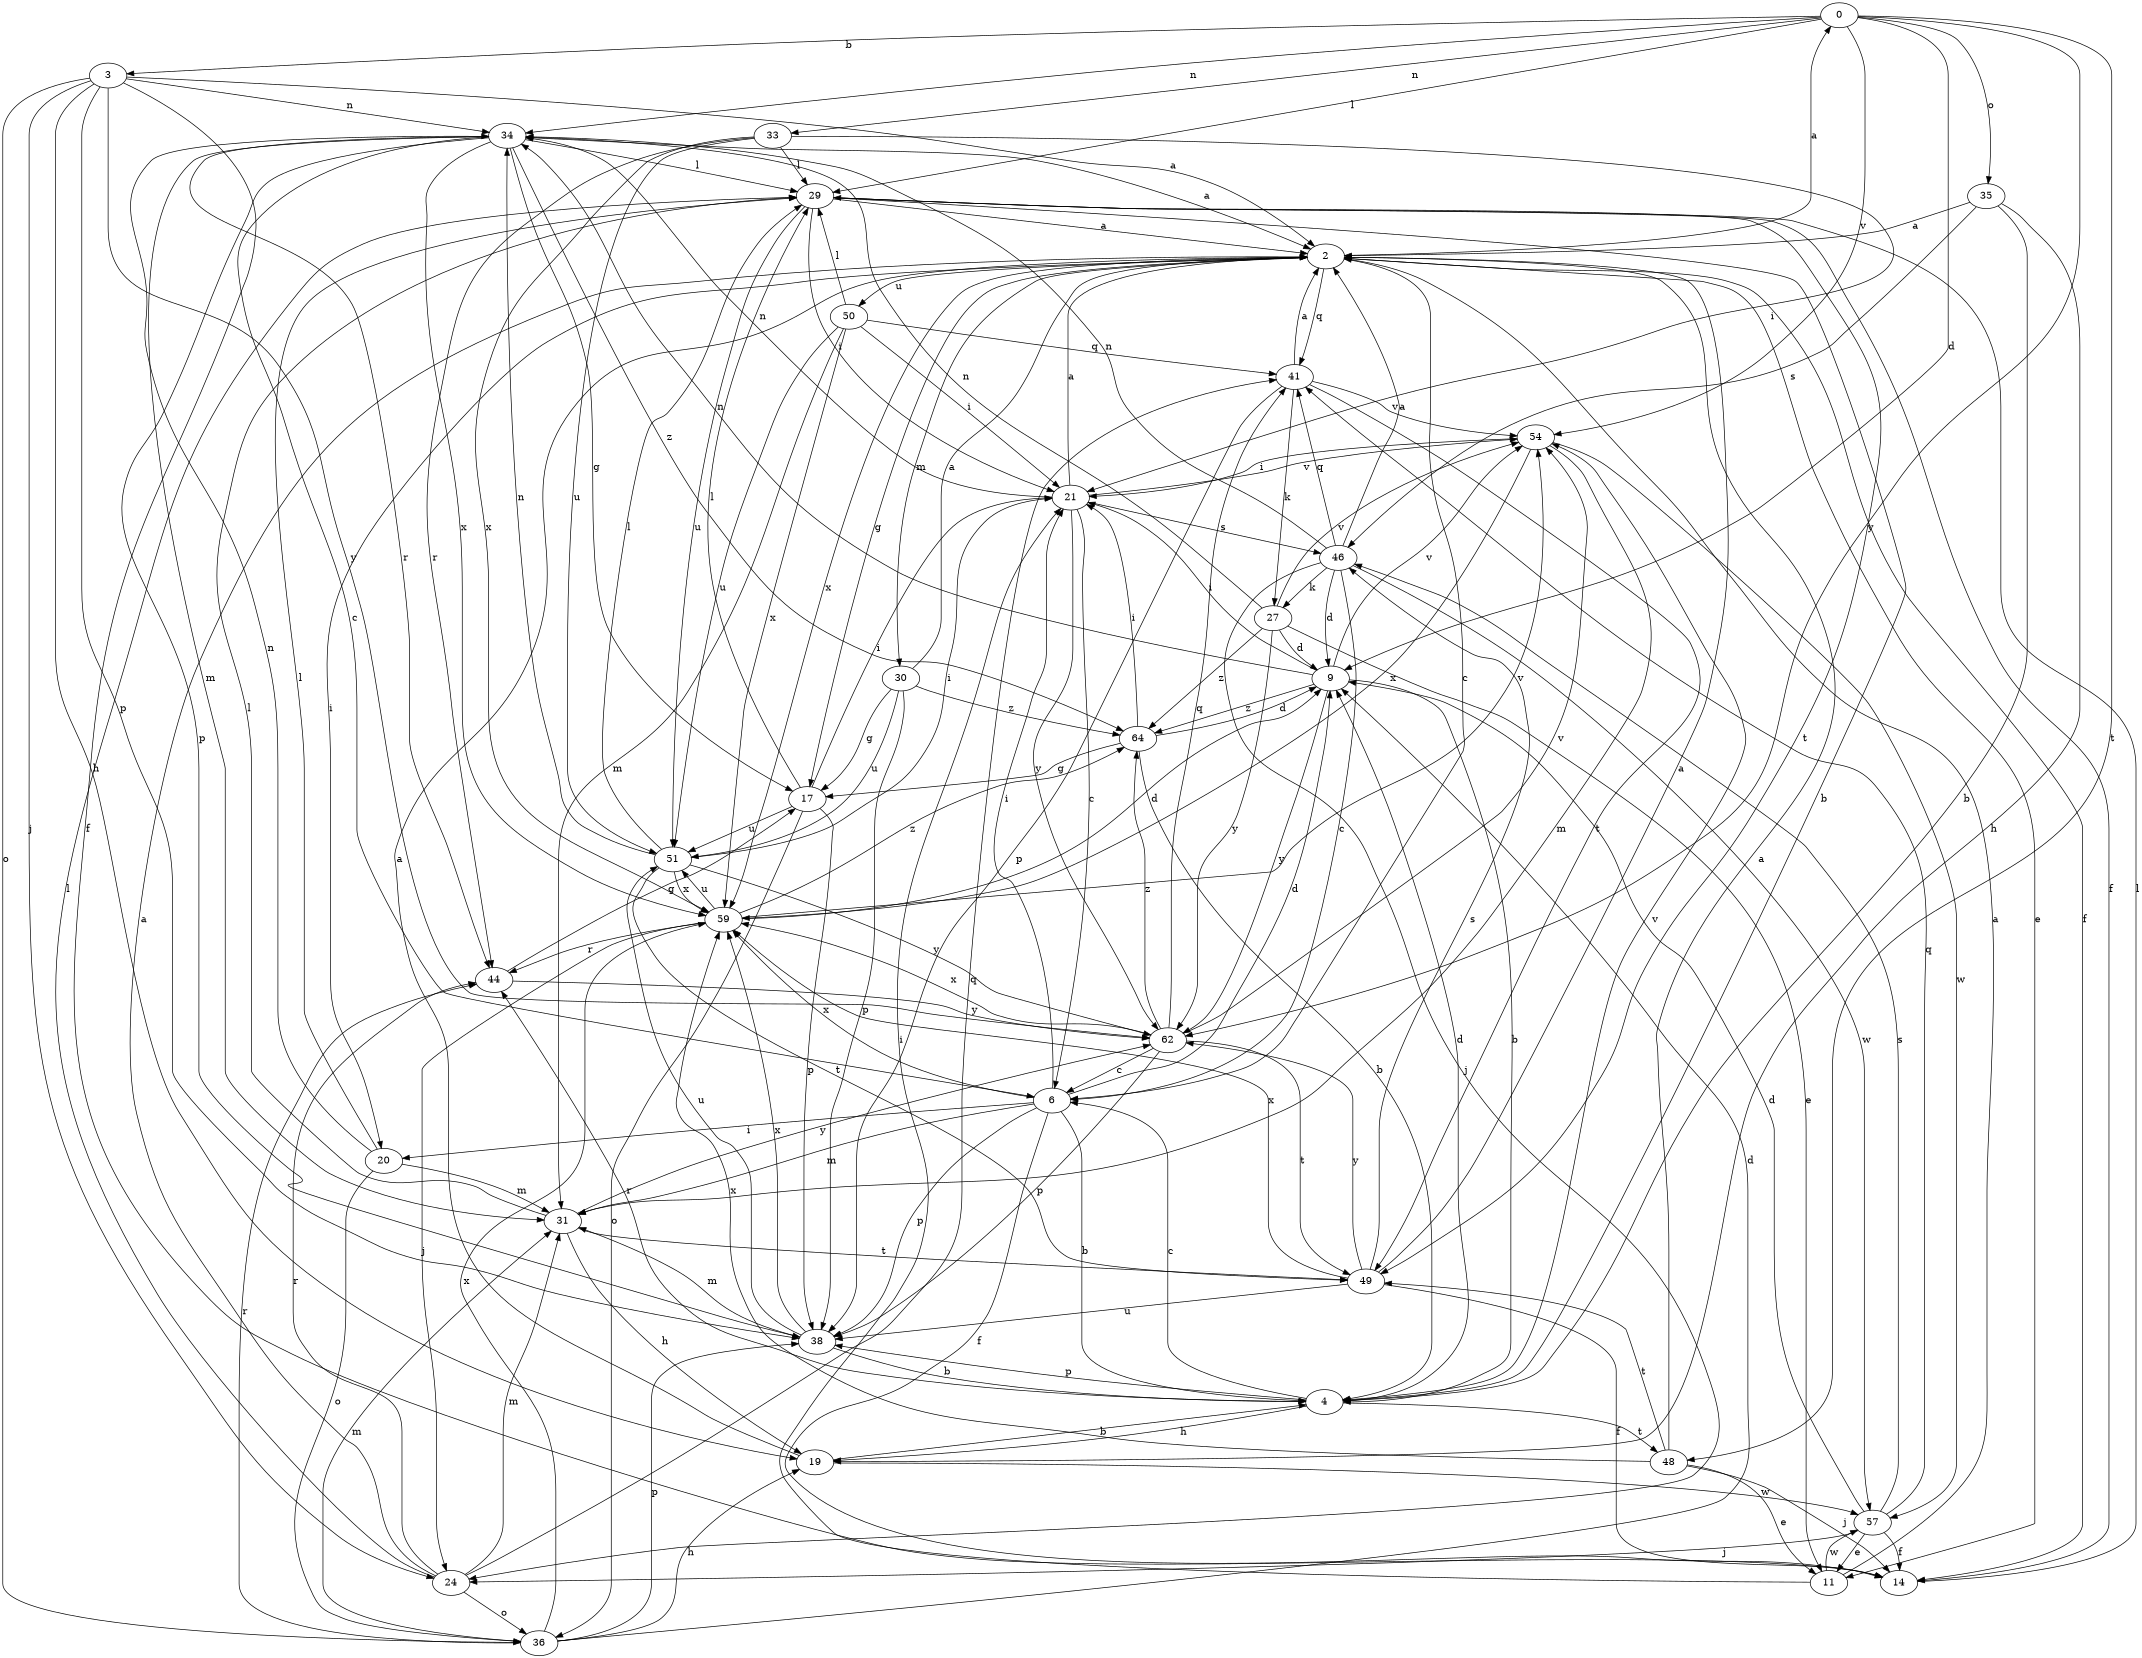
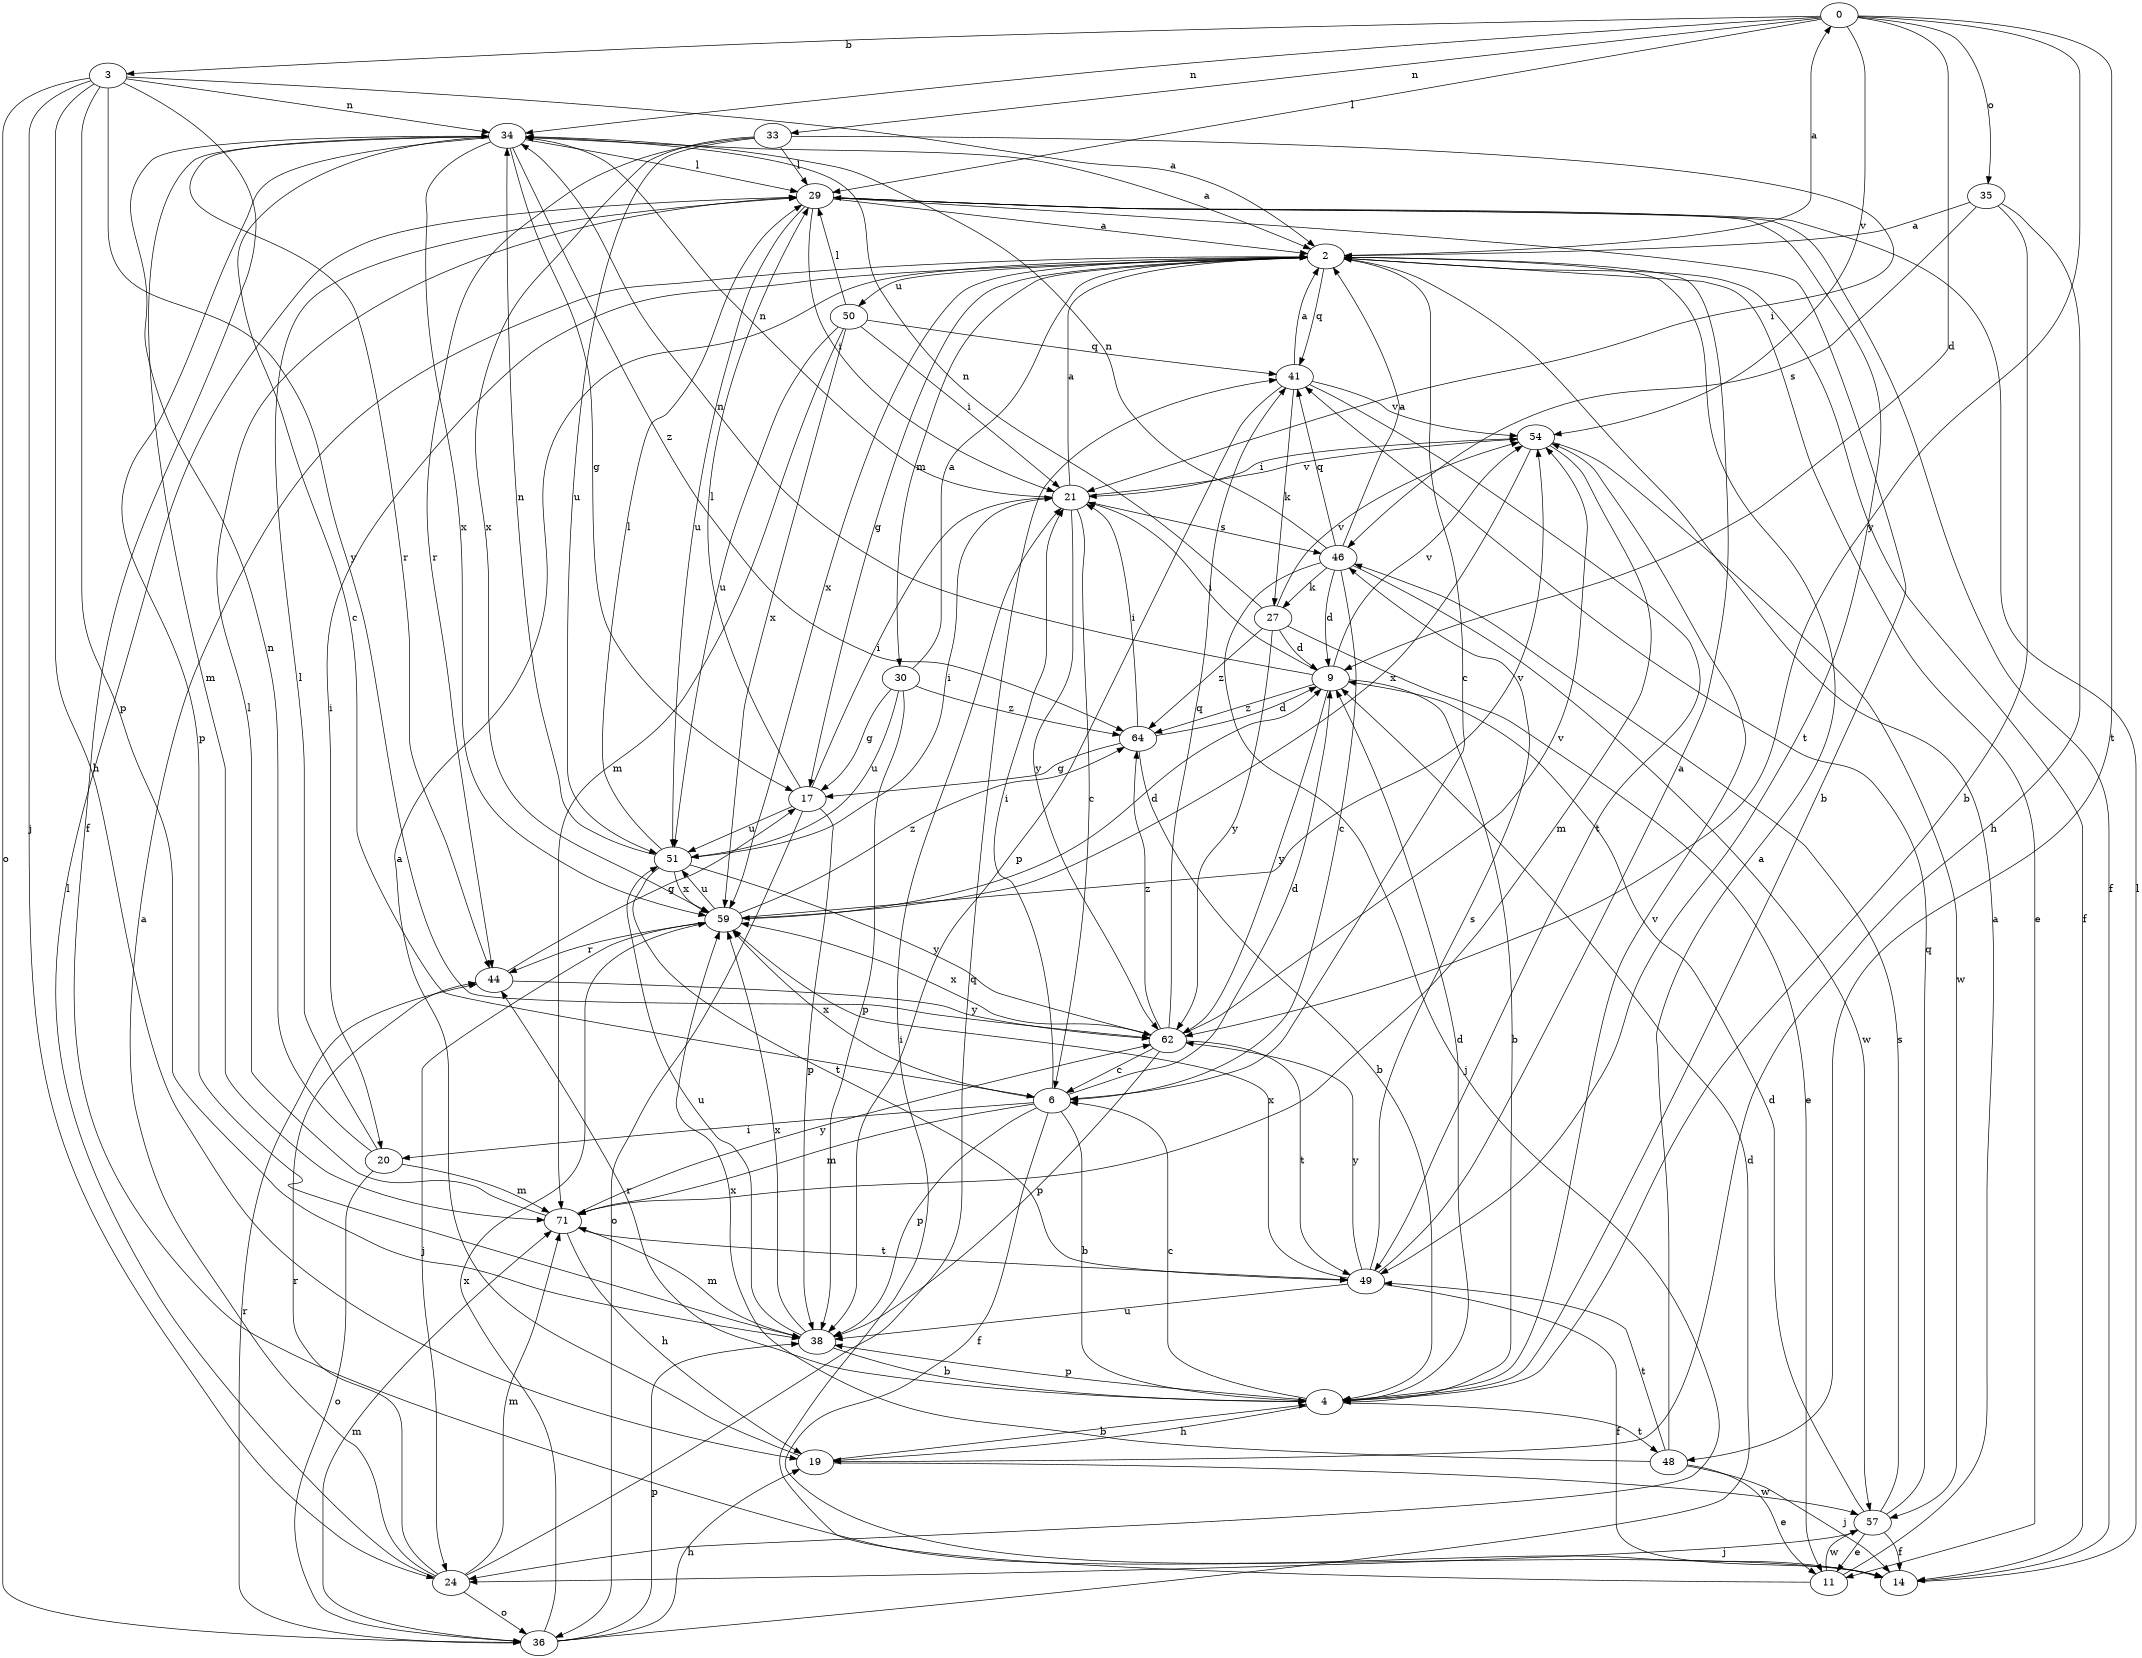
(563, 1221) -> (563, 1221)
